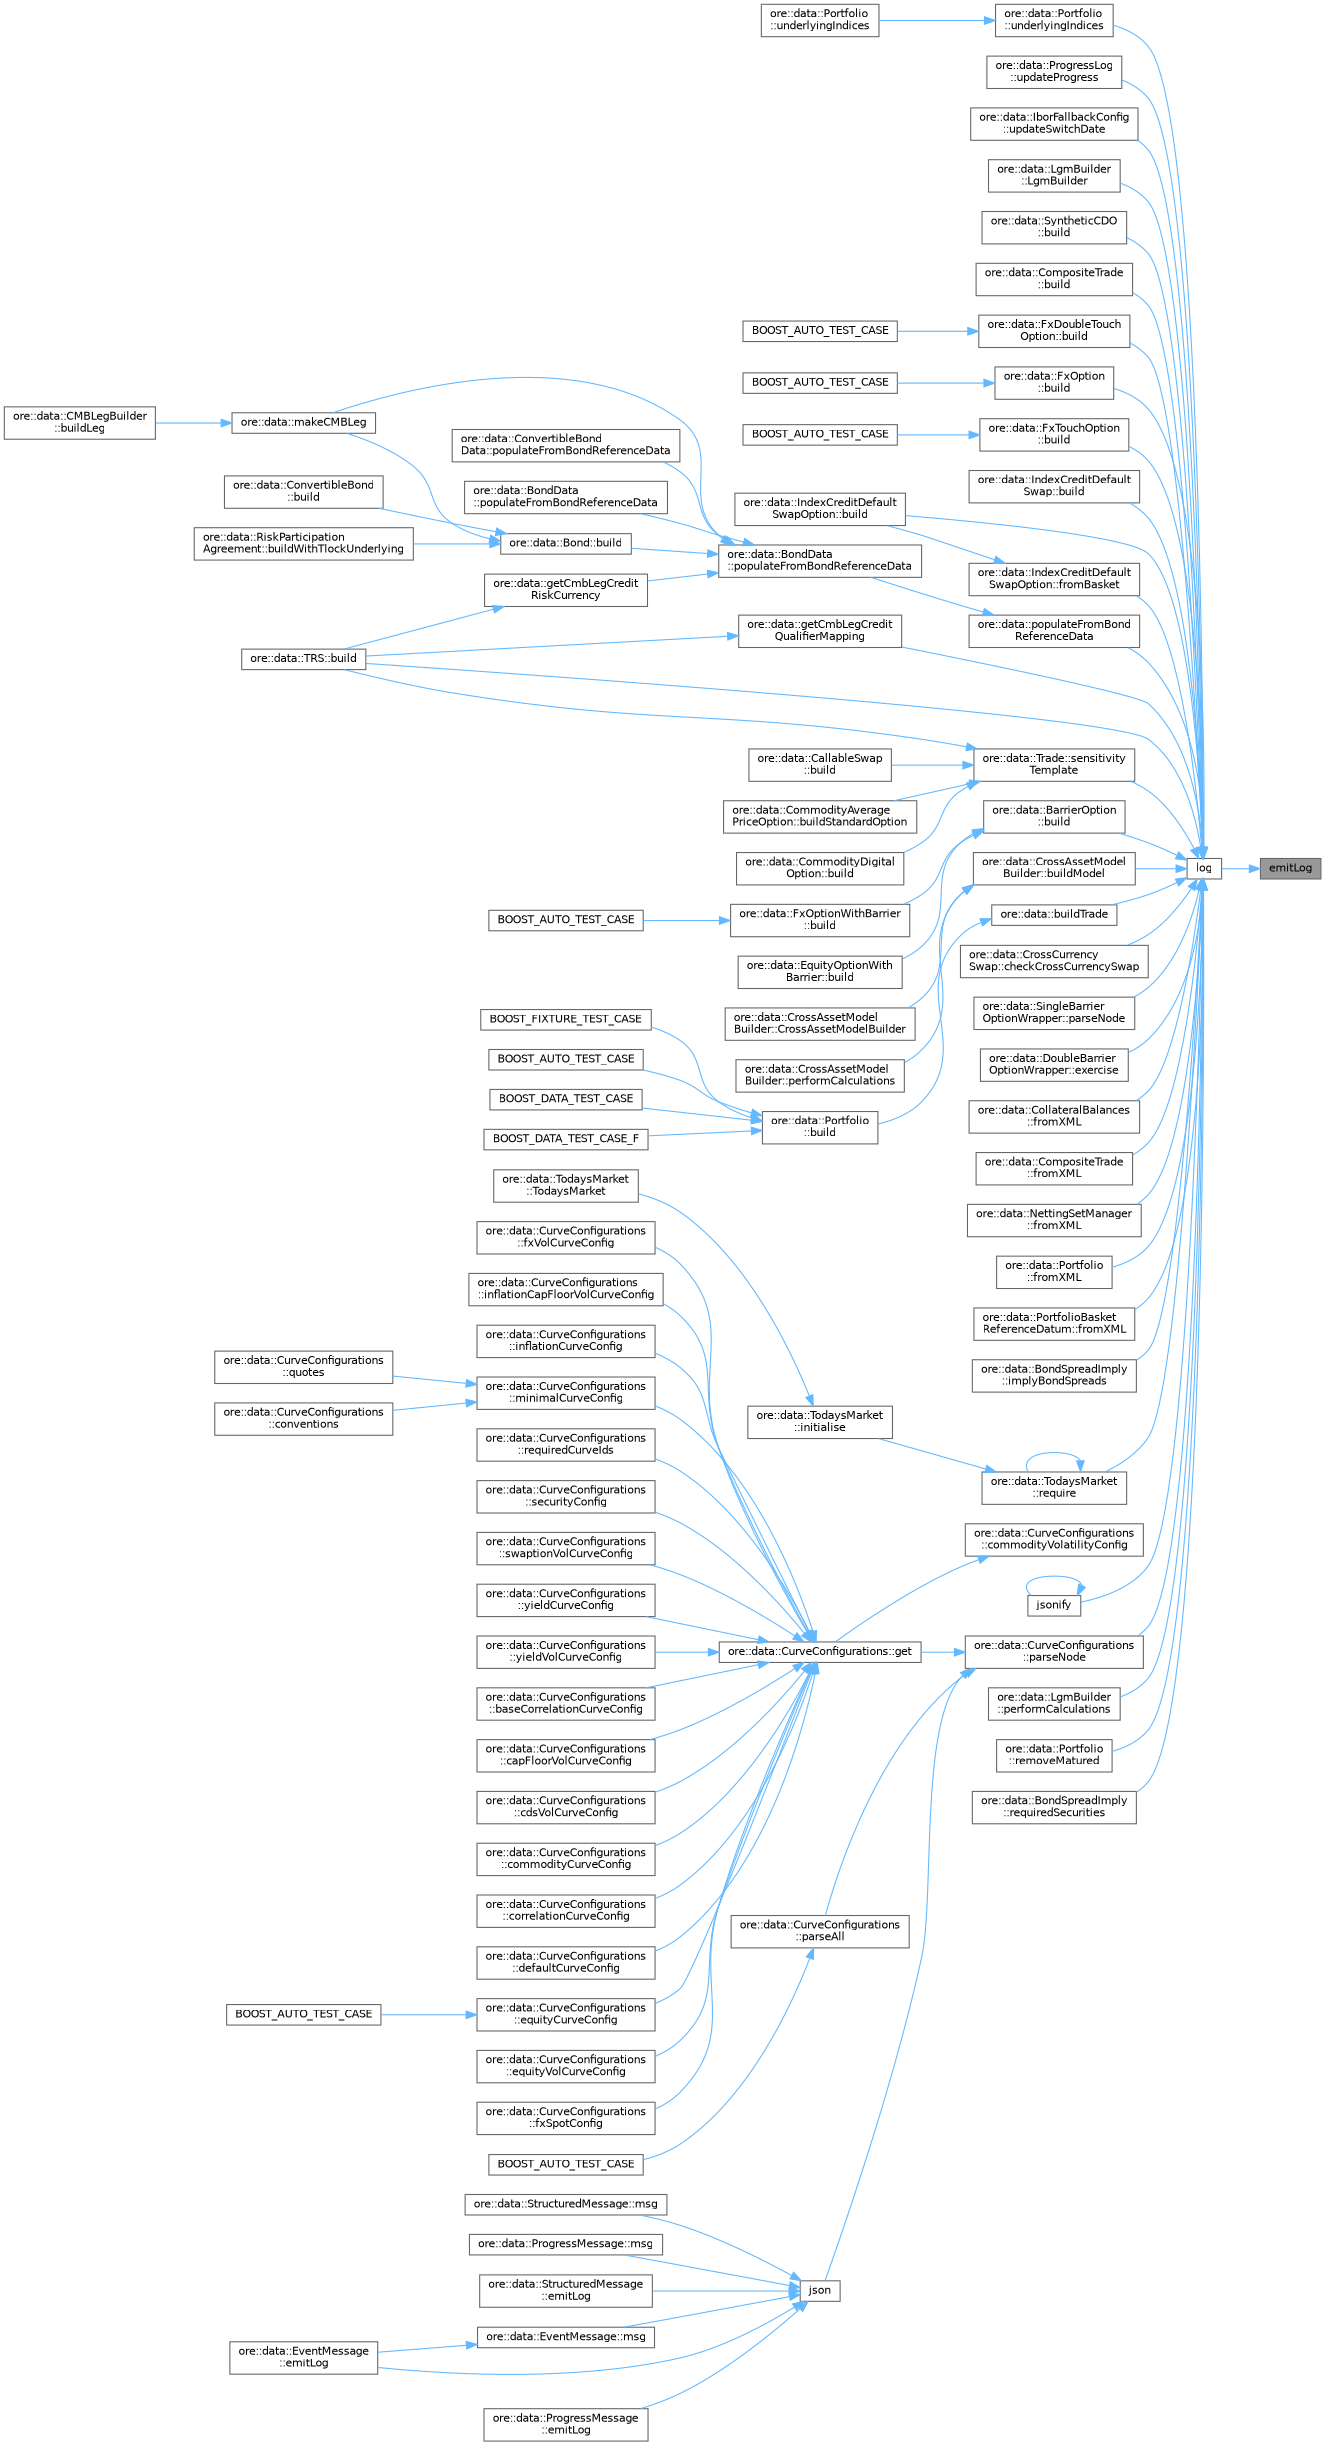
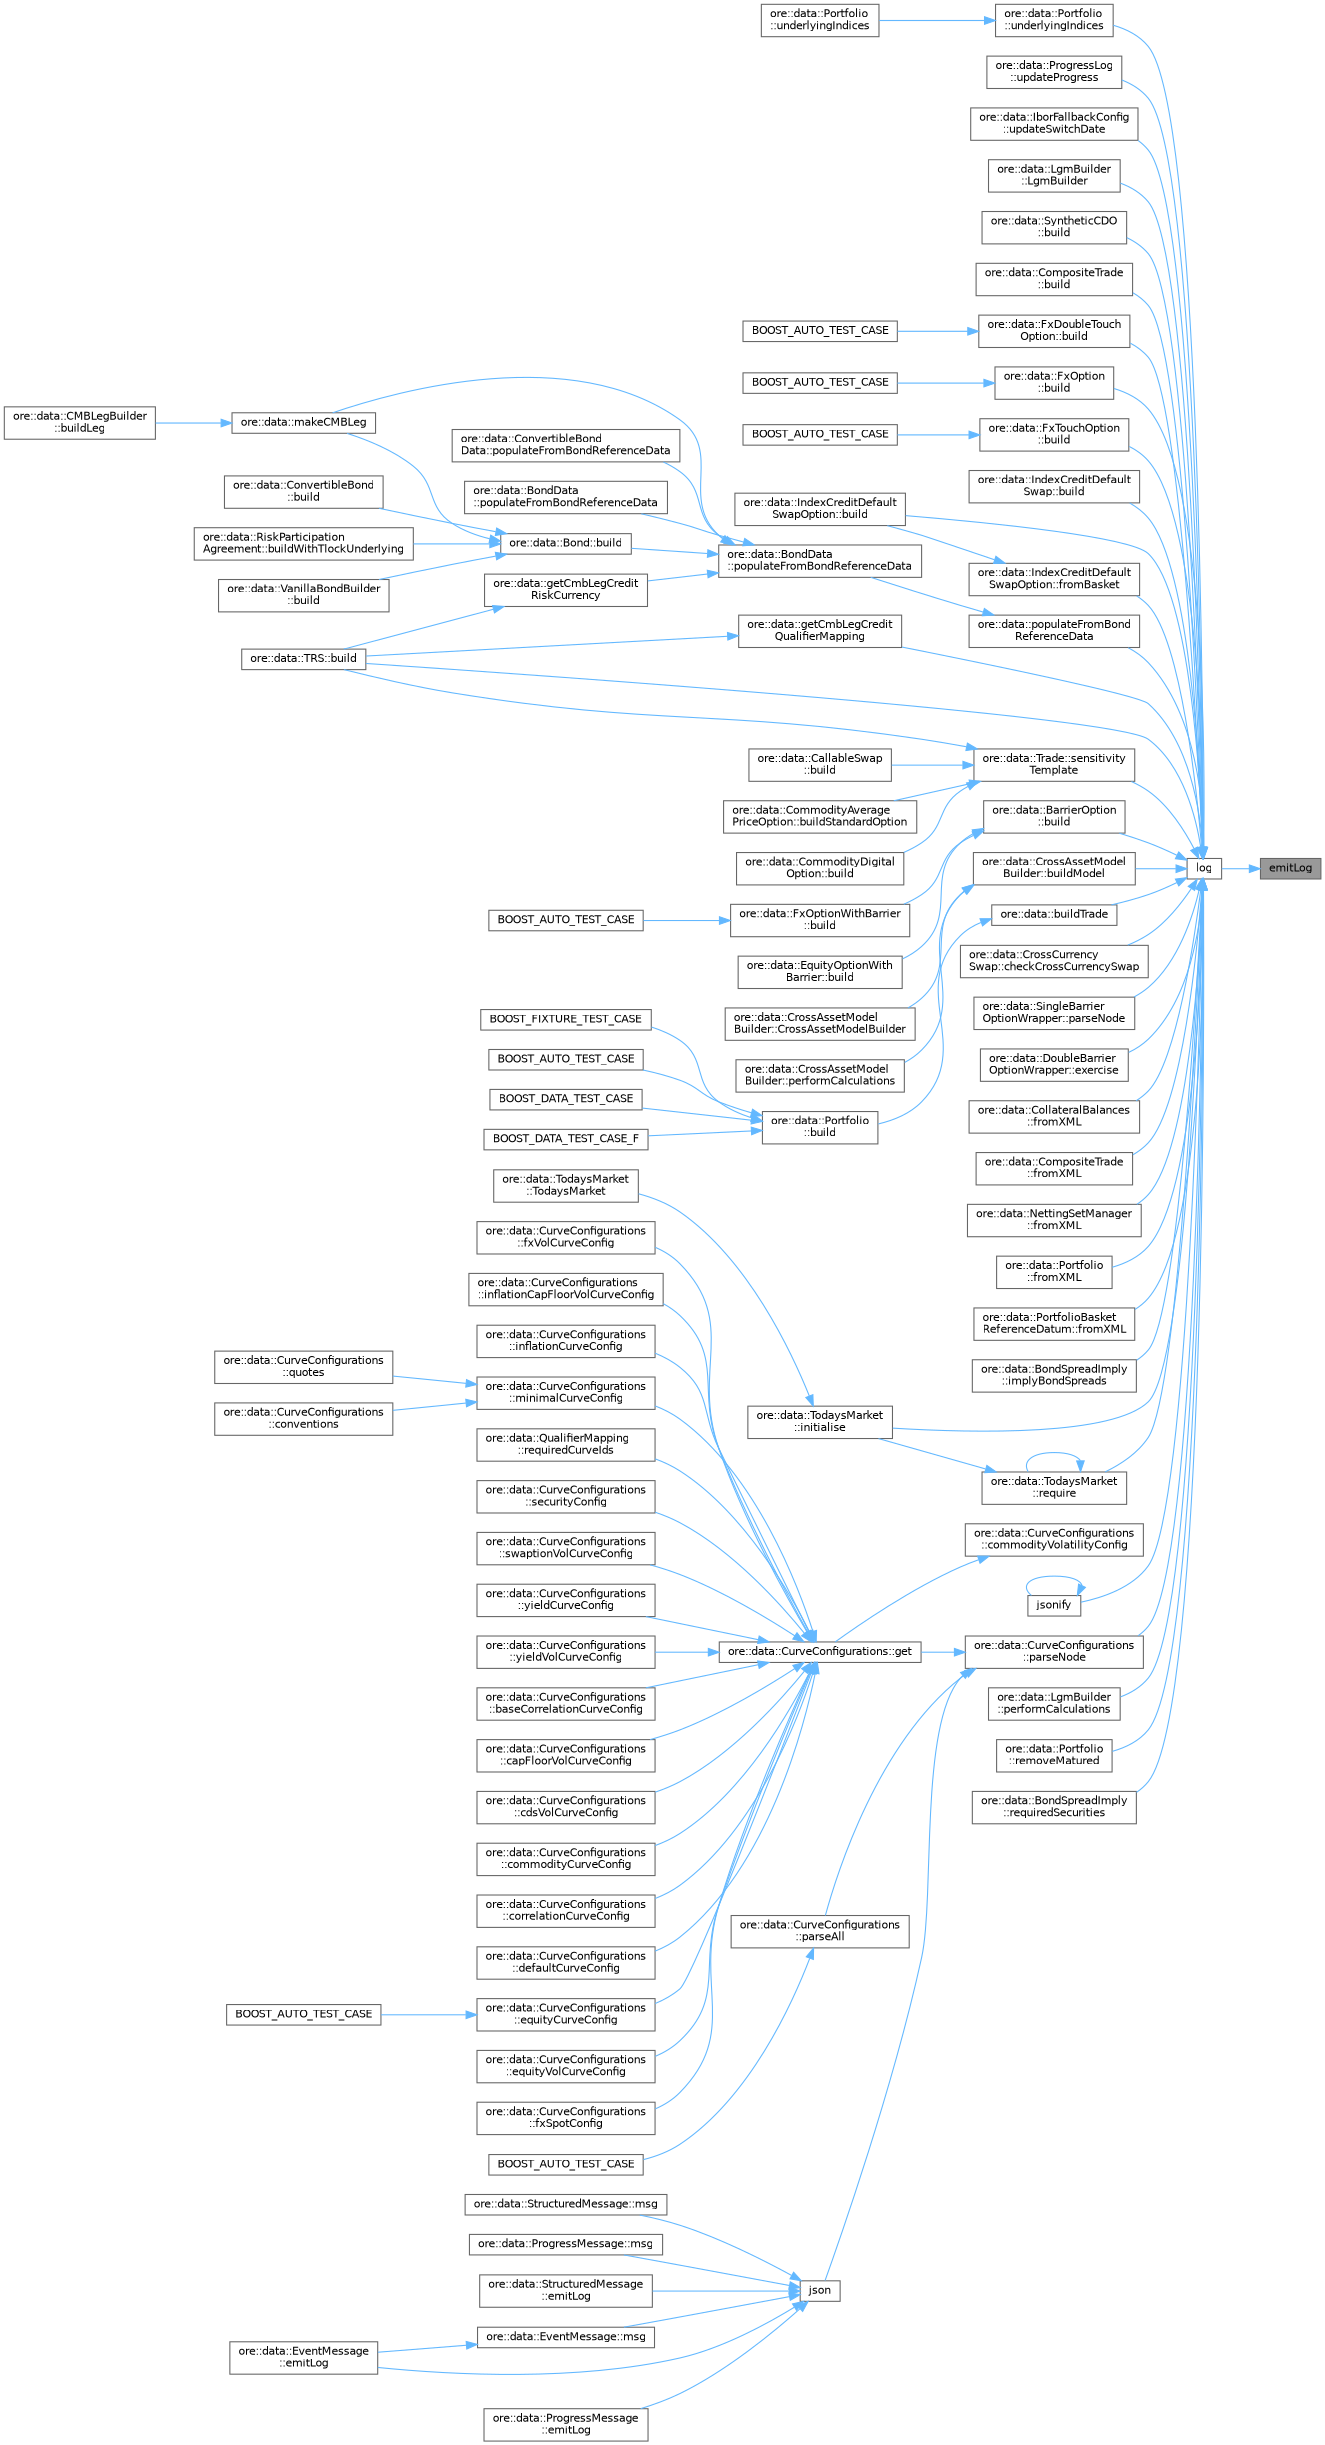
none -> (304, 596)
none -> (1153, 1391)
(566, 1445) -> (566, 1445)
